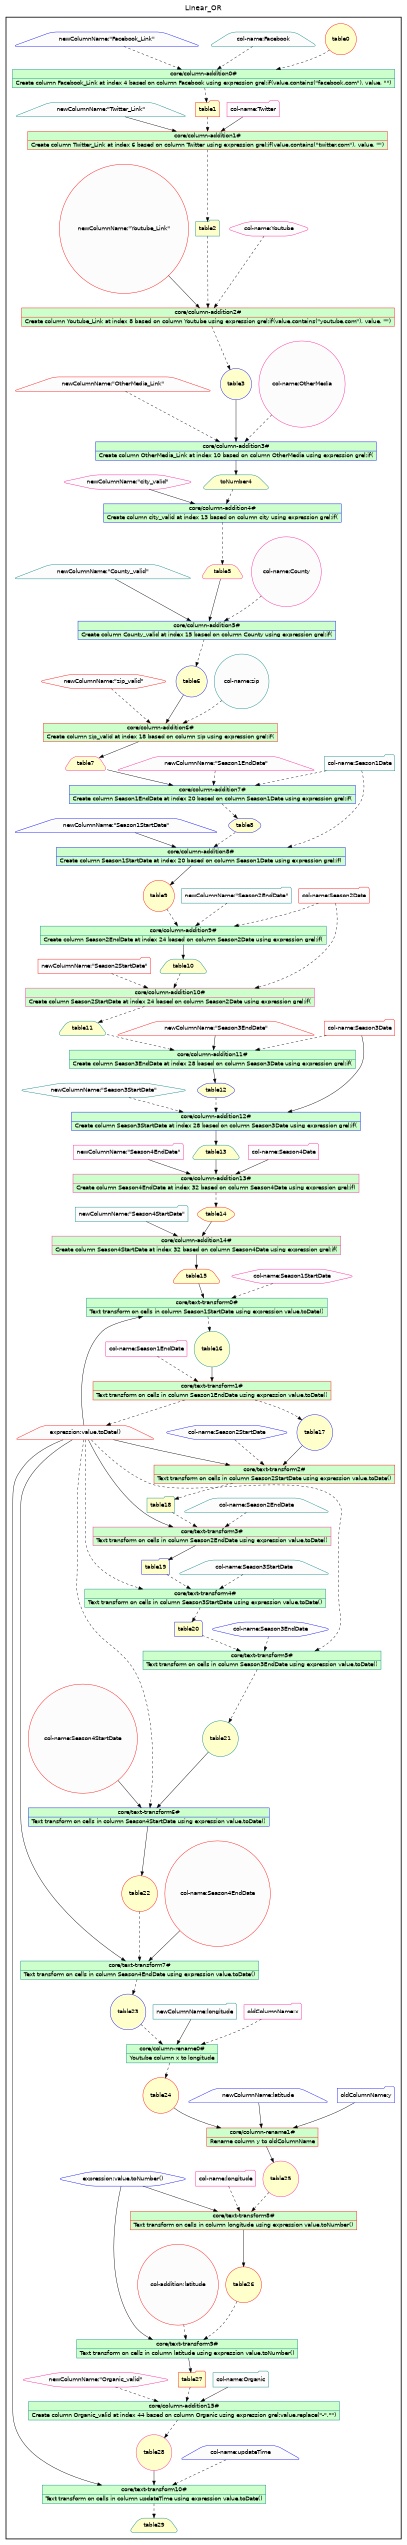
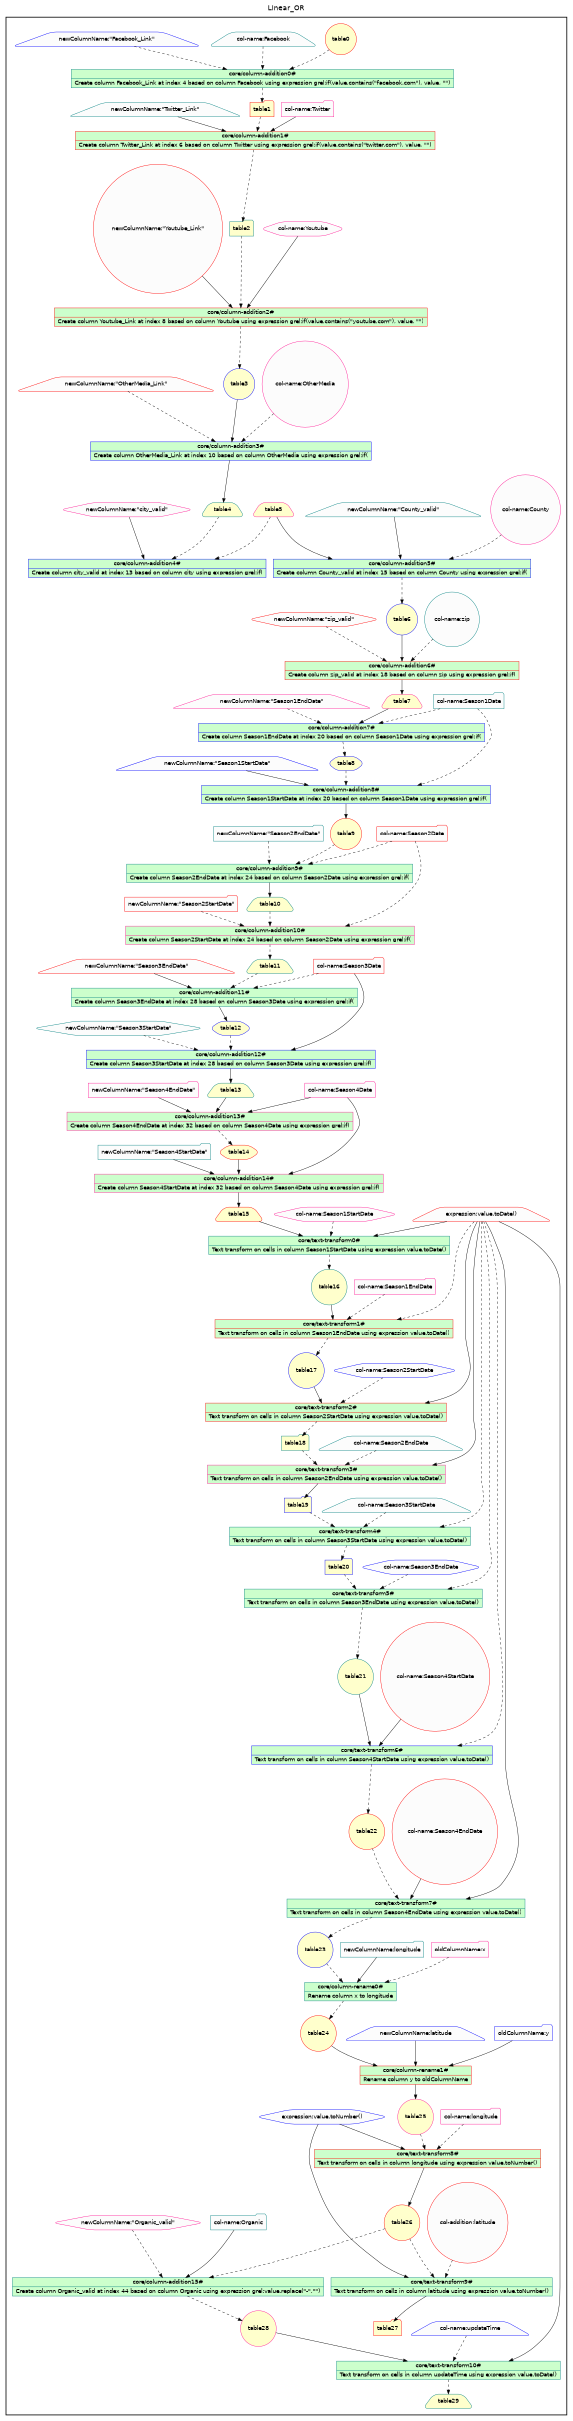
(240, 270) -> (274, 270)
(236, 482) -> (222, 510)
(222, 541) -> (250, 543)
none -> (343, 1146)
(147, 1412) -> (453, 1283)
(145, 1849) -> (370, 1787)
(172, 2058) -> (350, 1996)
(189, 2392) -> (300, 2255)
